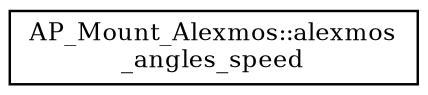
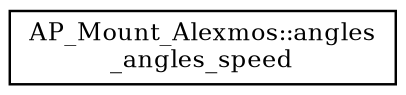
(214, 48) -> (203, 48)
